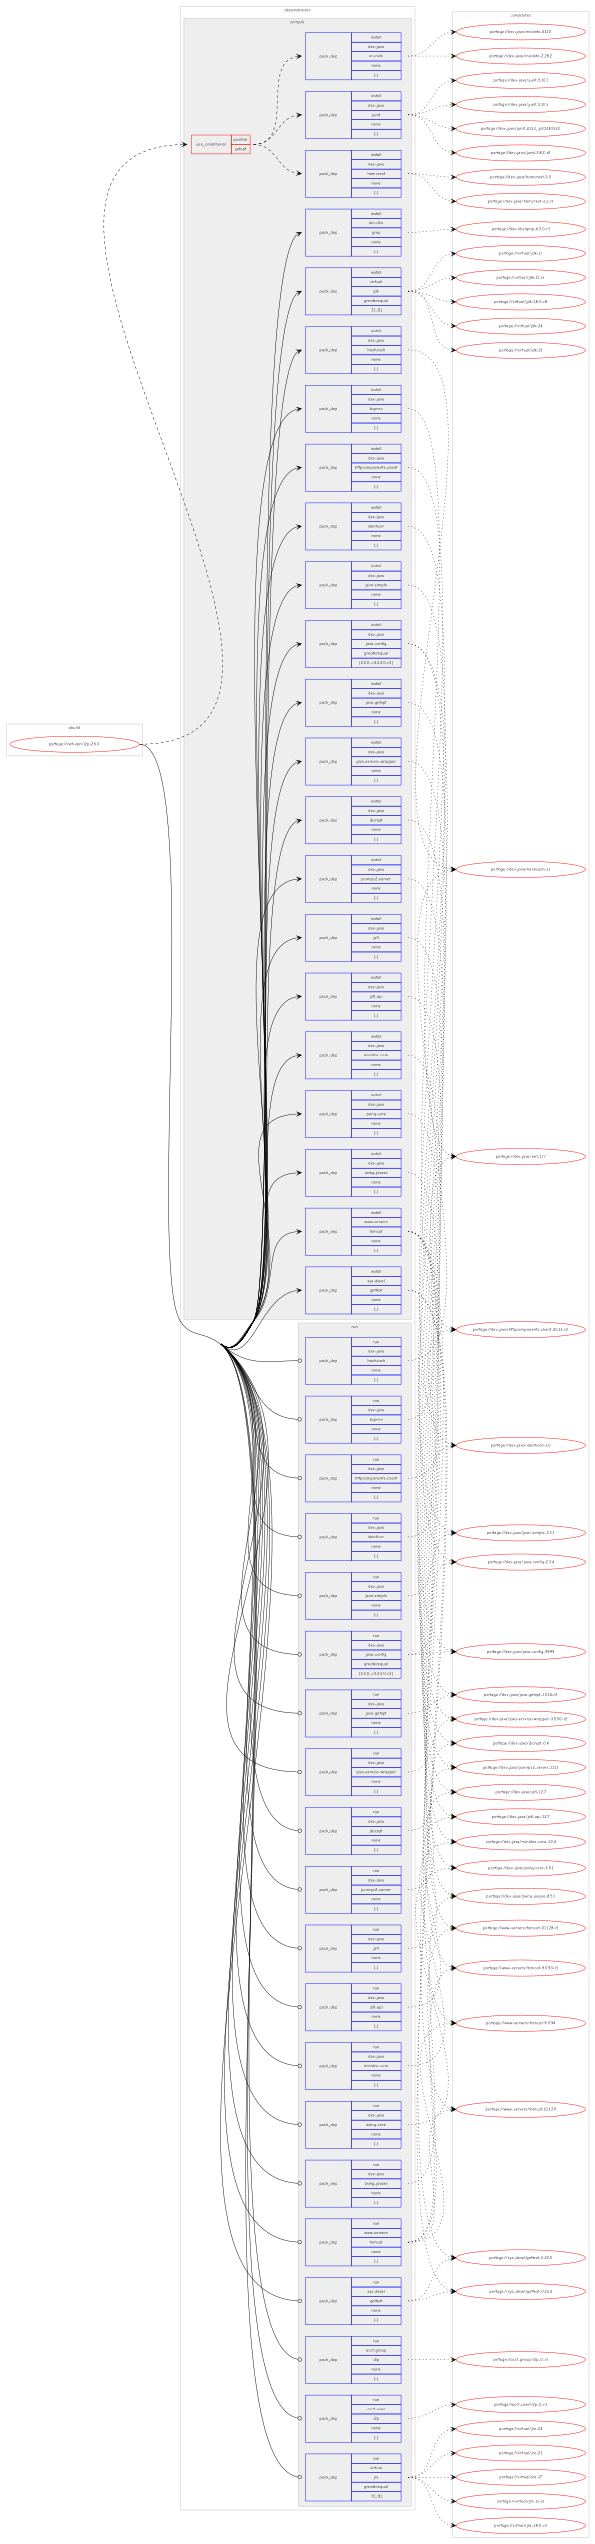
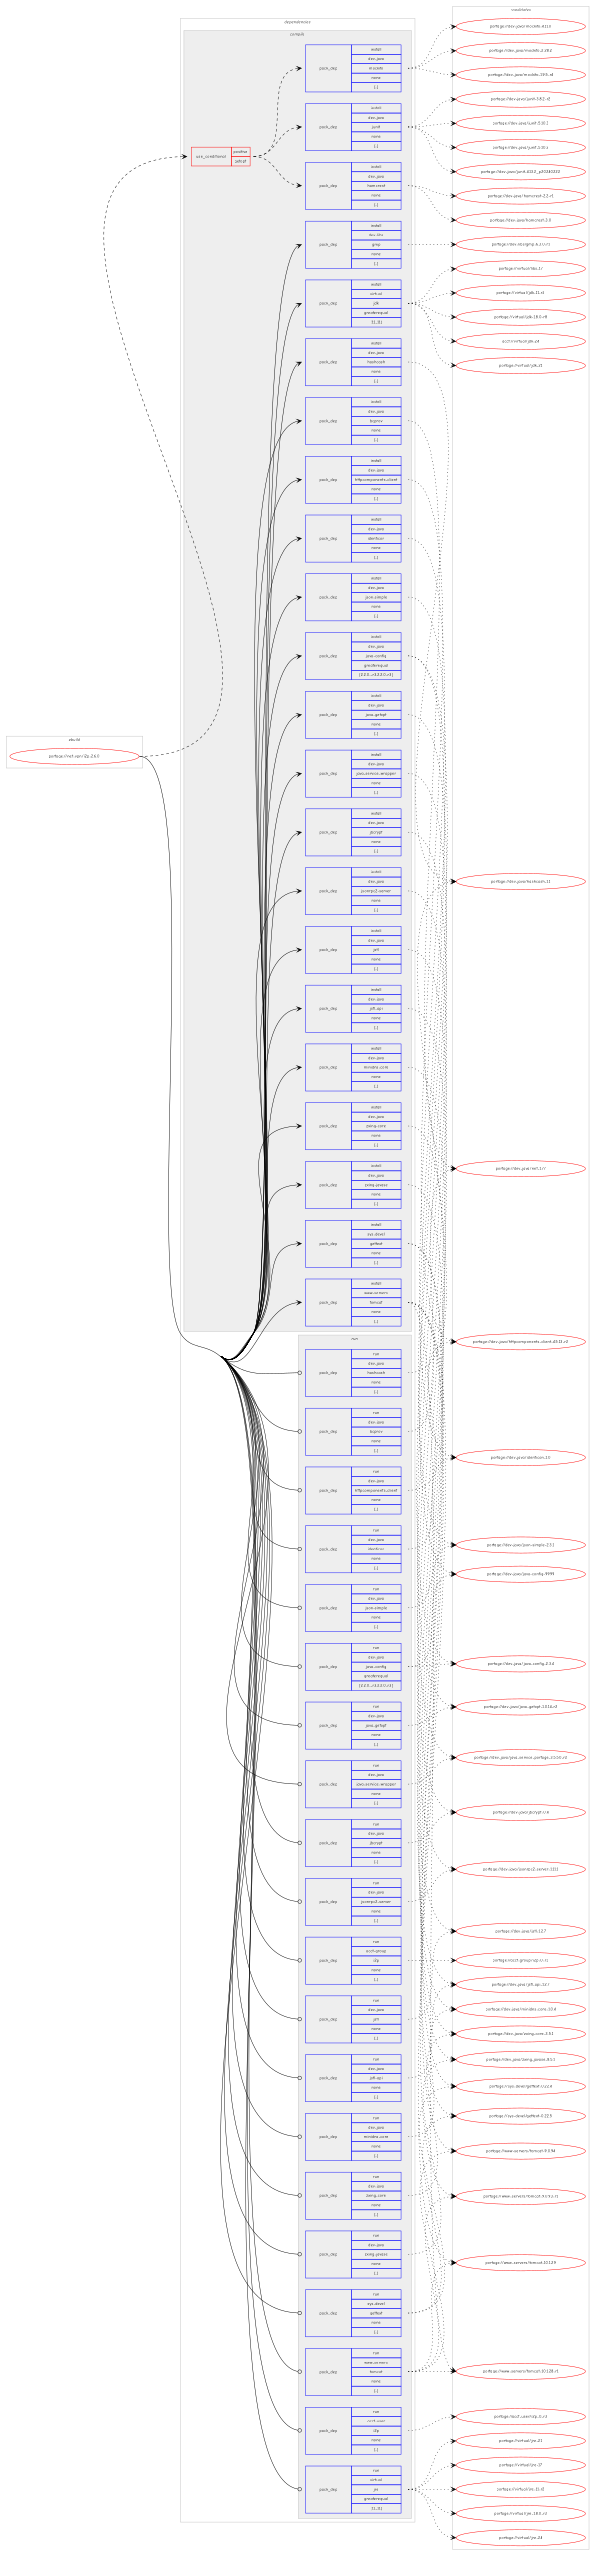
none -> (521, 75)
(521, 253) -> (521, 269)
(521, 326) -> (521, 341)
(521, 1719) -> (521, 1758)
